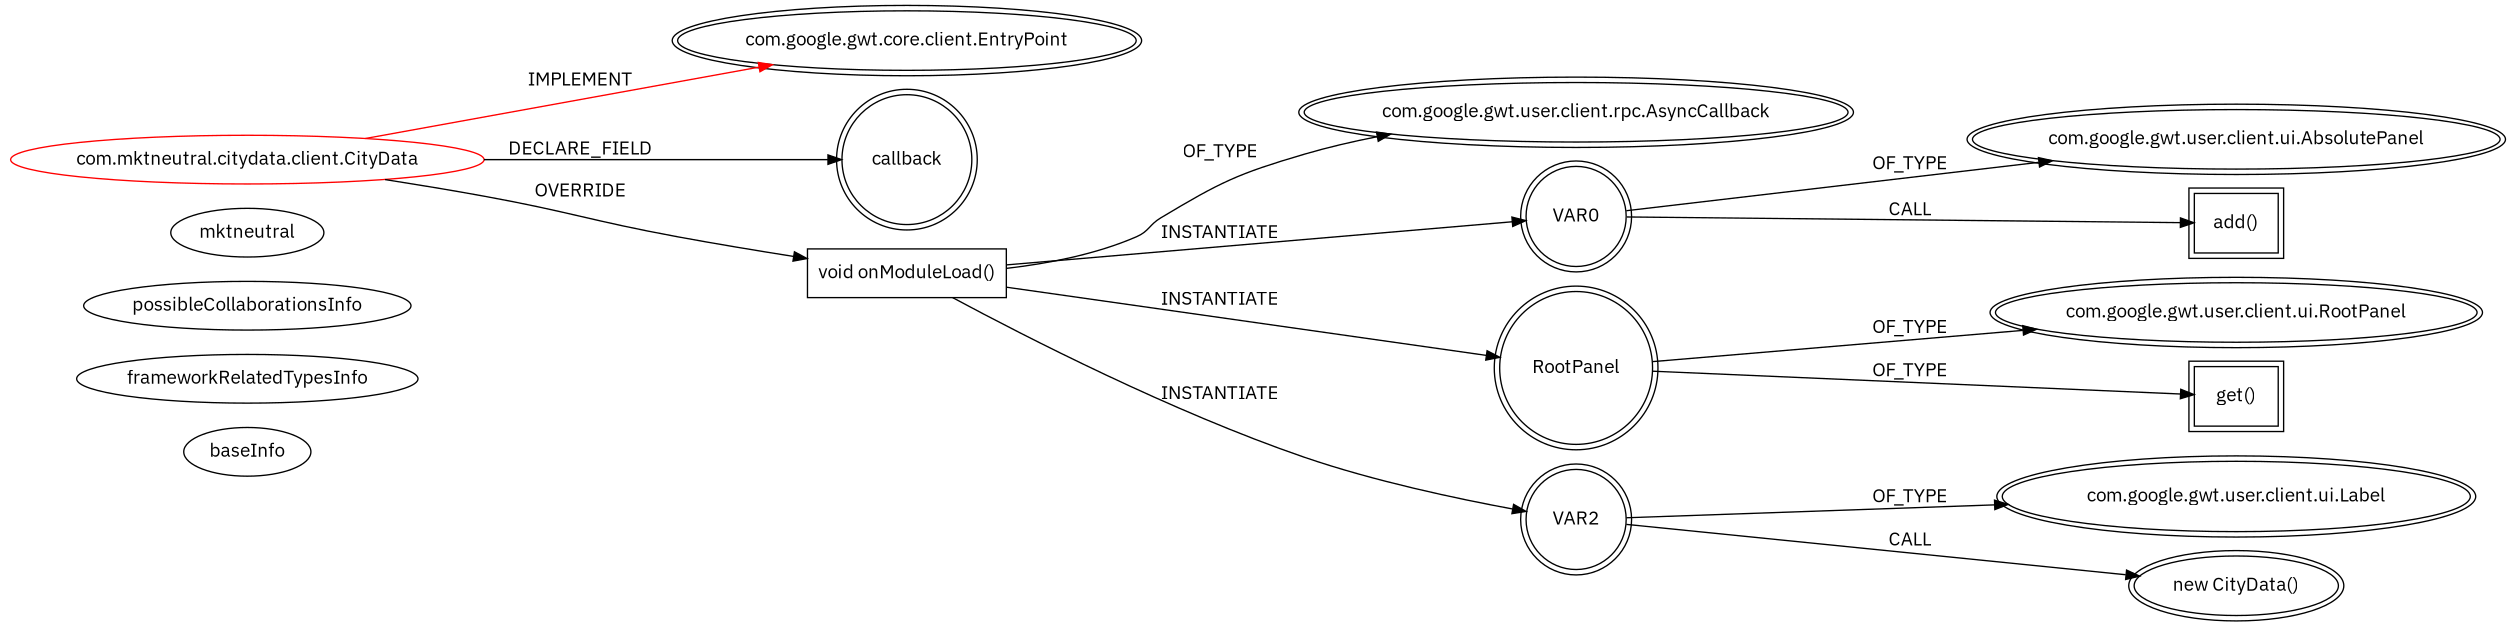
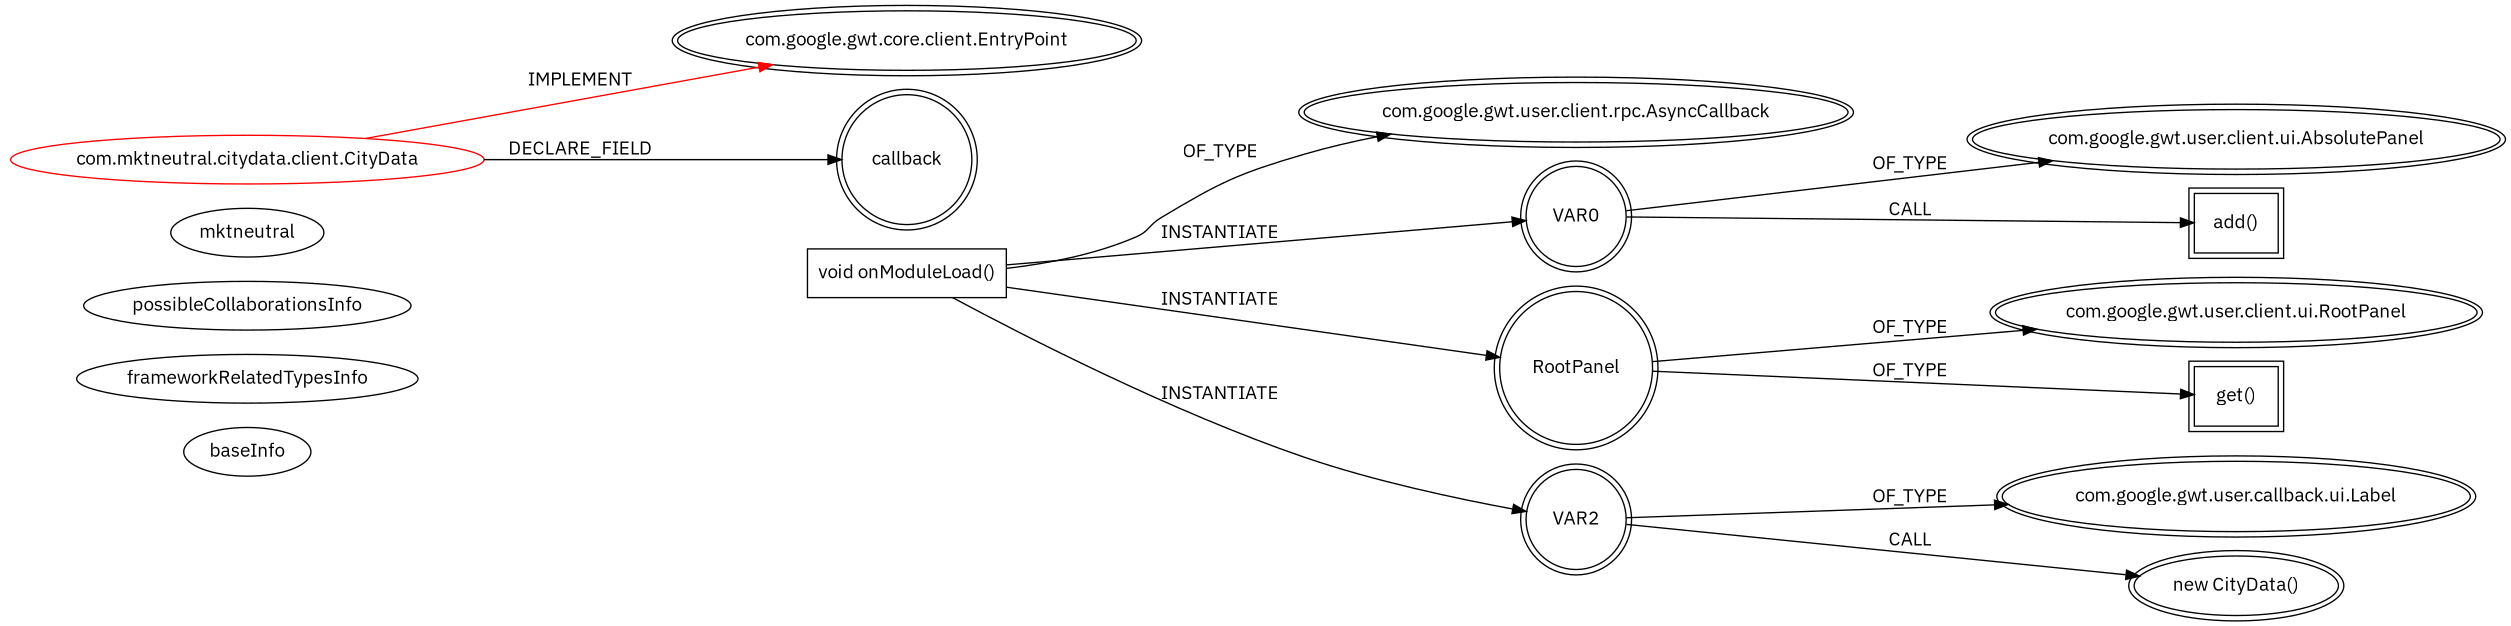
(589, 218) -> none
(2236, 496) -> (2236, 496)
